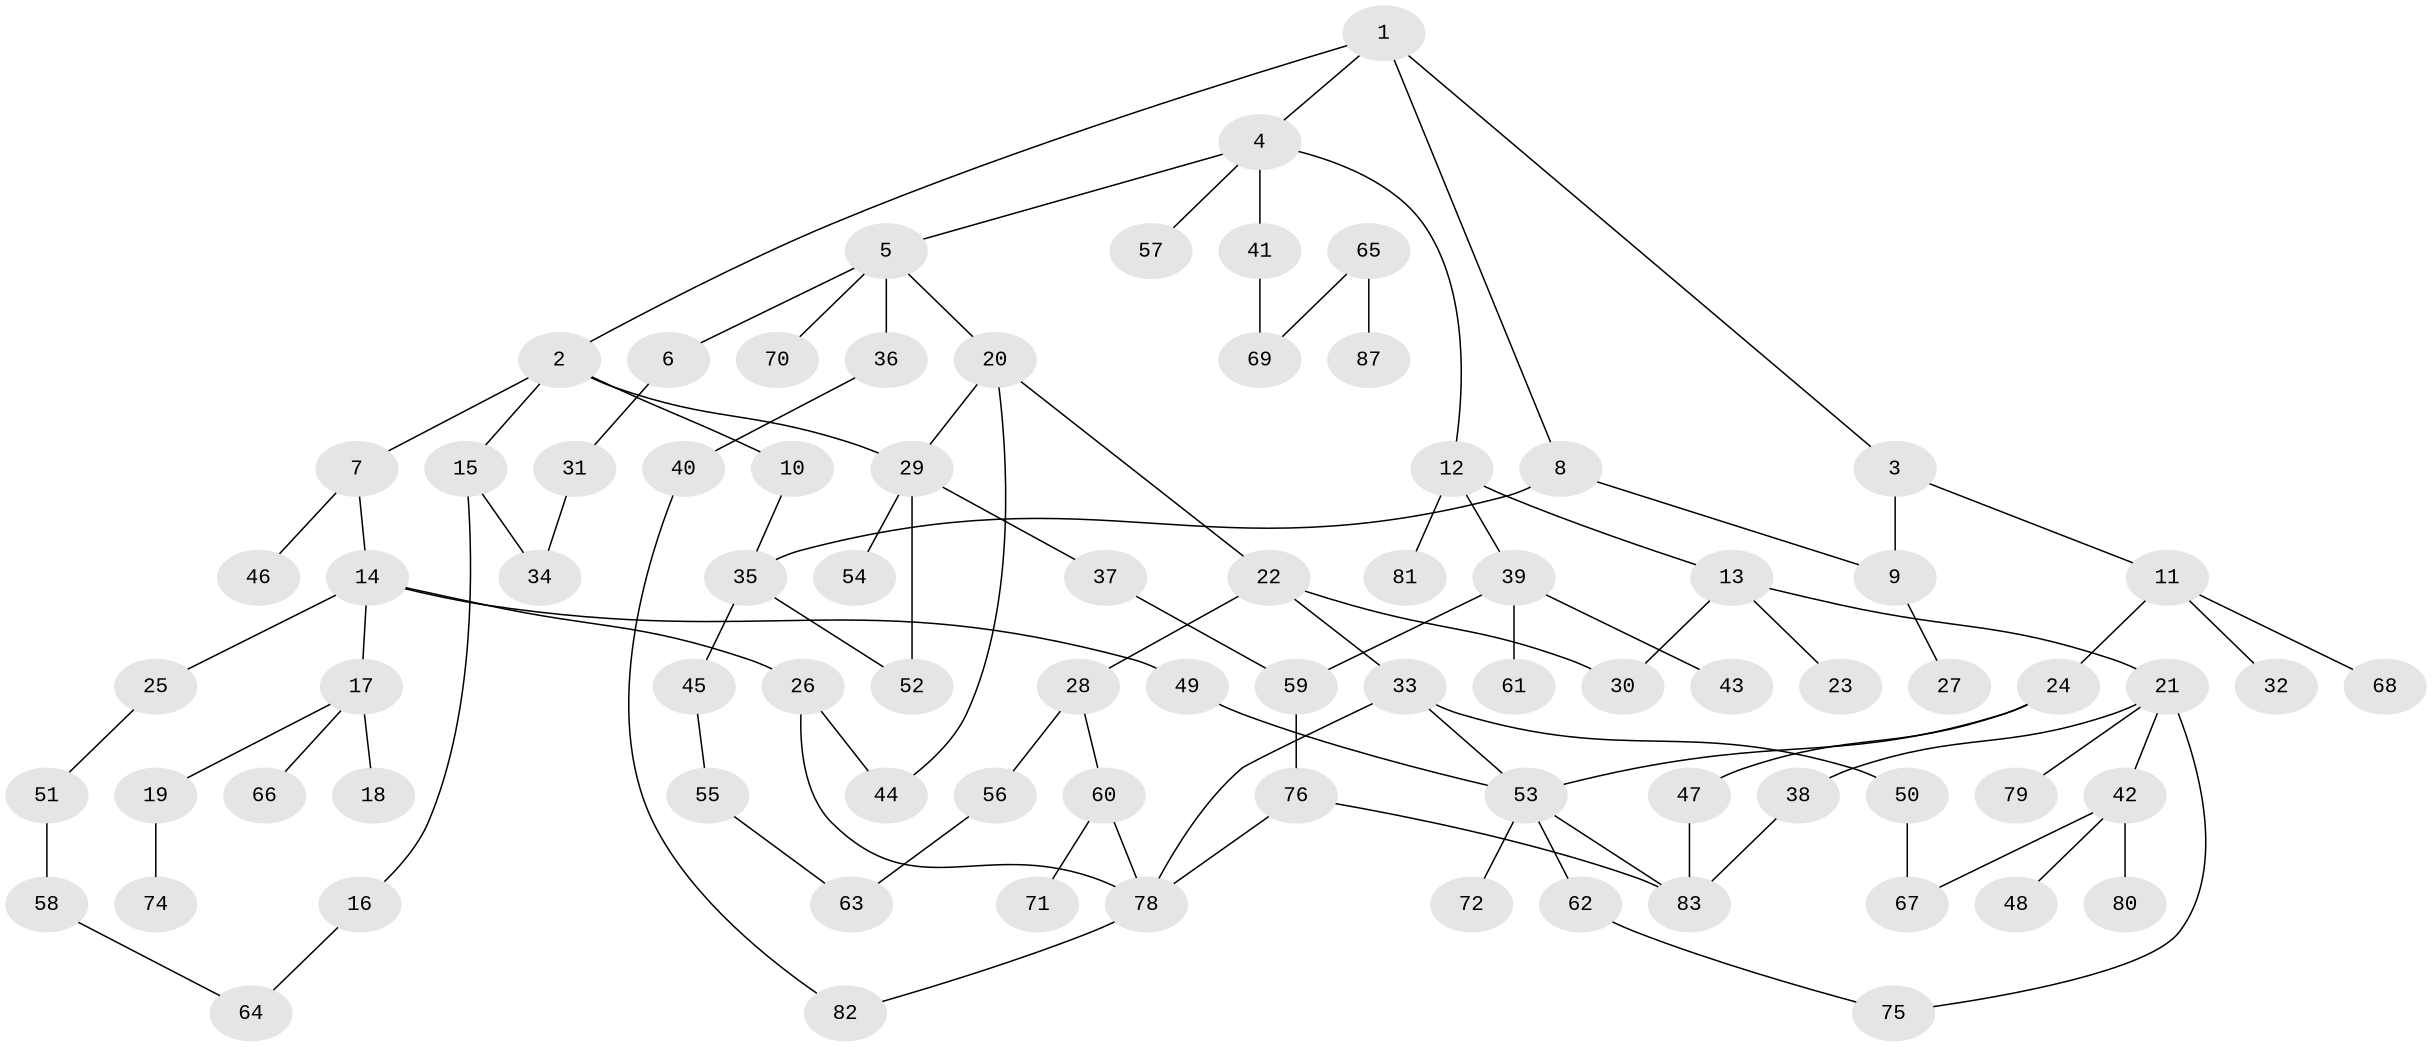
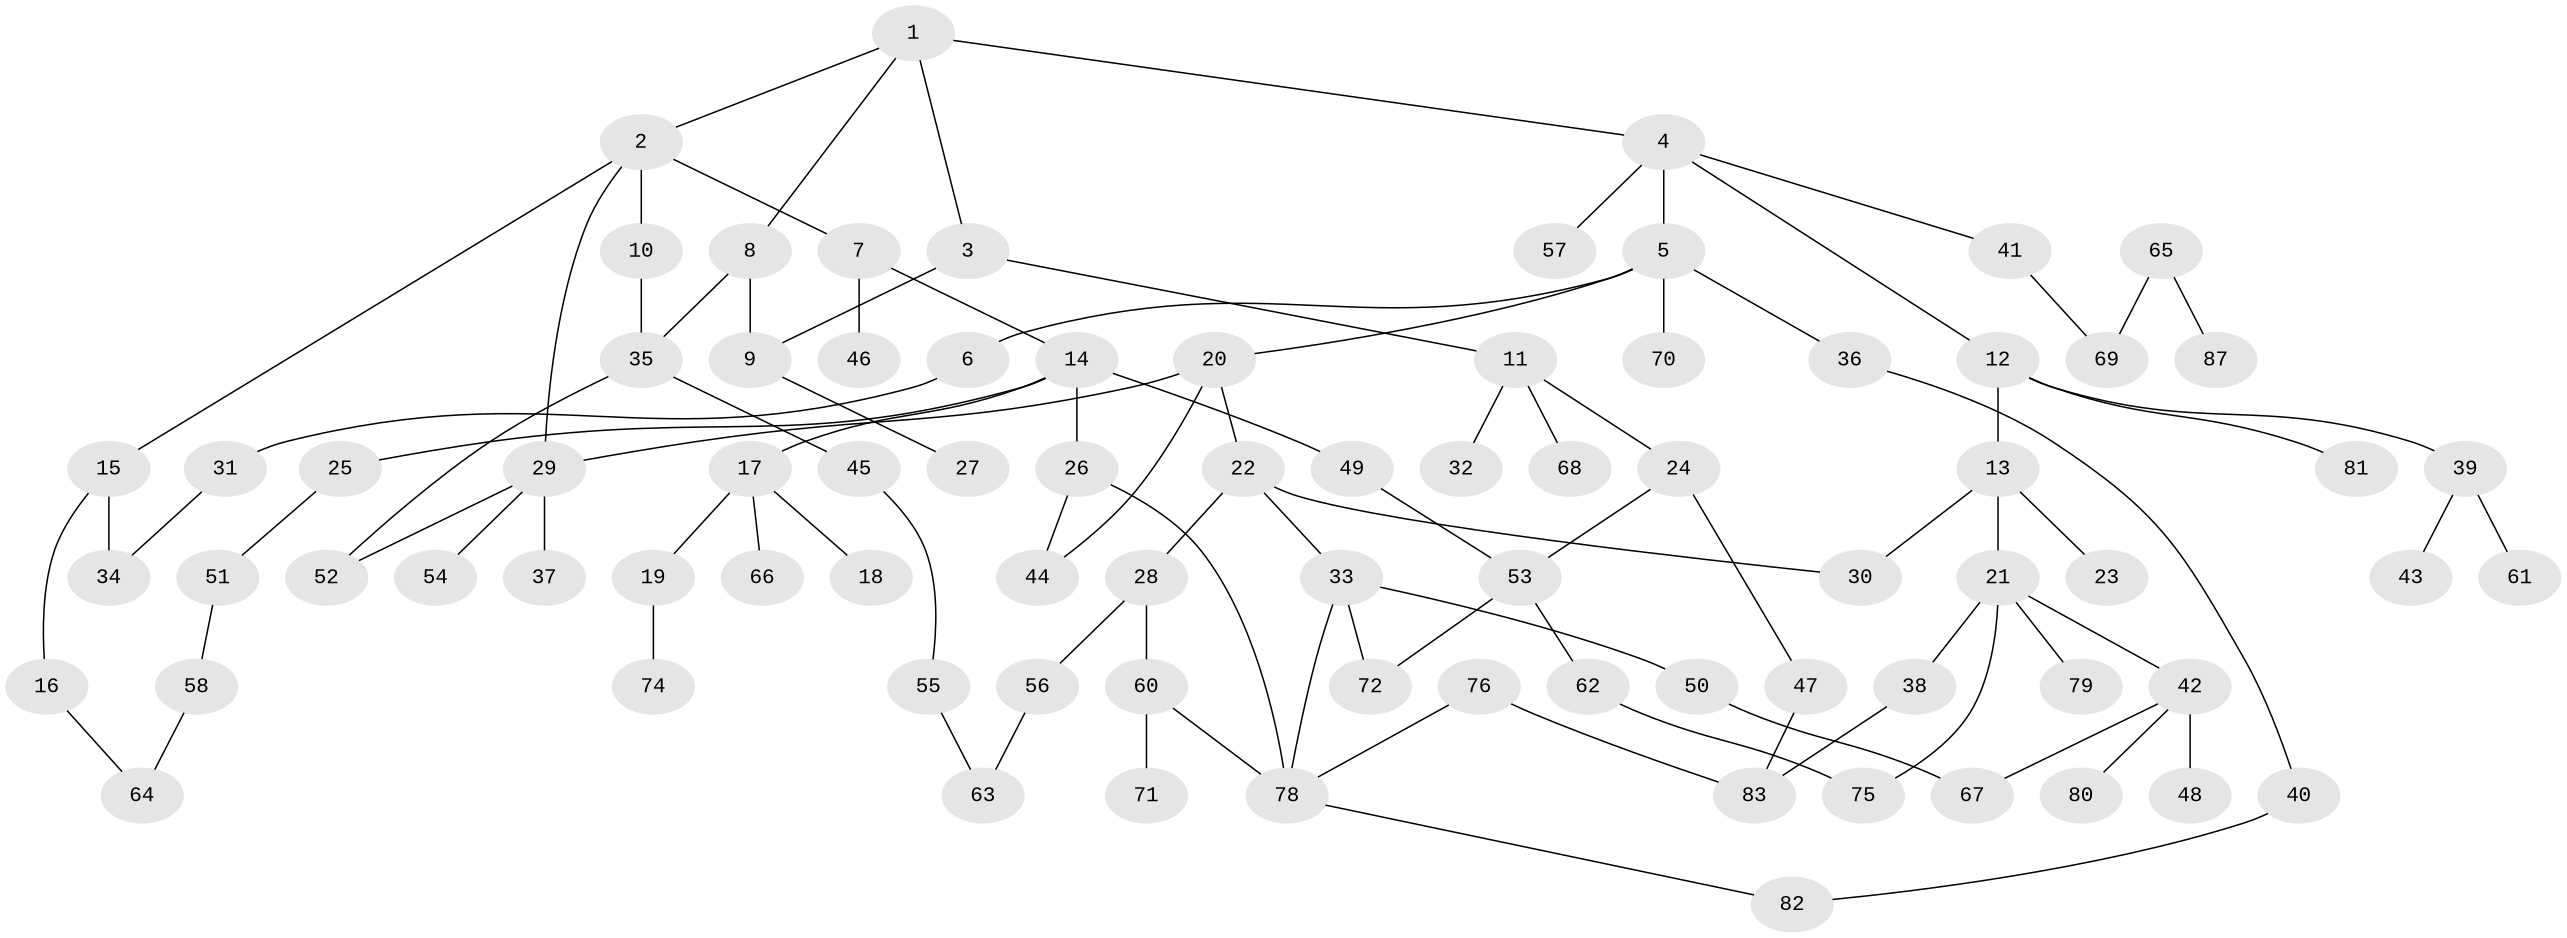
(1296, 687) -> none
(1466, 741) -> (1356, 632)
(1608, 850) -> none
